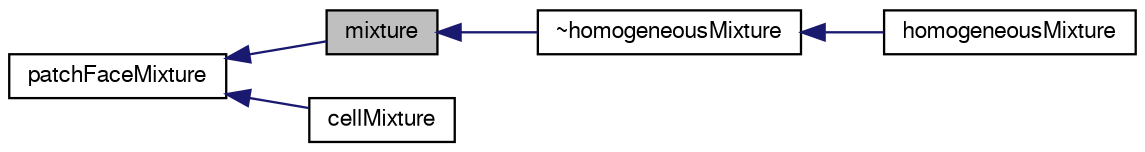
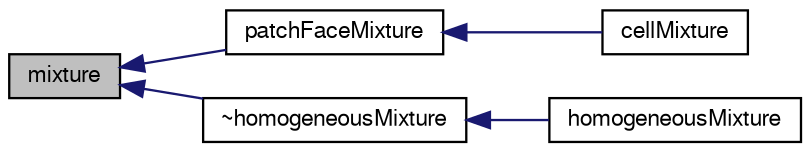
(288, 48) -> (185, 57)
